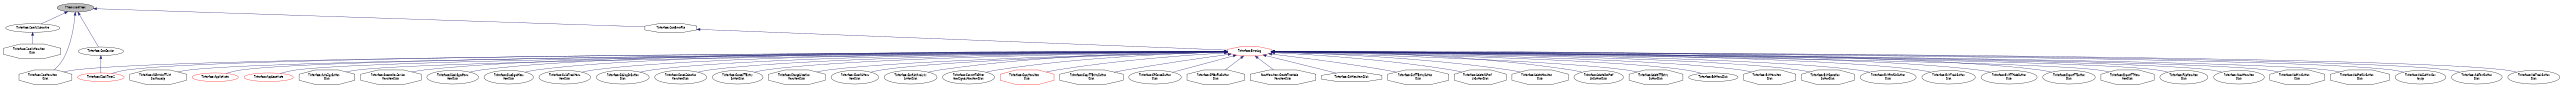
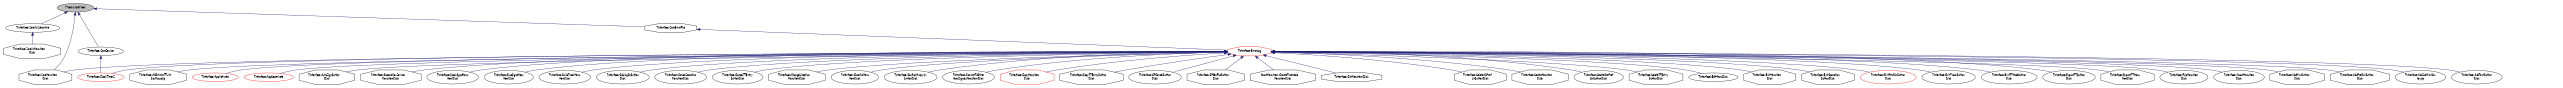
(1418, 77) -> none
(1888, 77) -> (1888, 77)
(2534, 77) -> none
